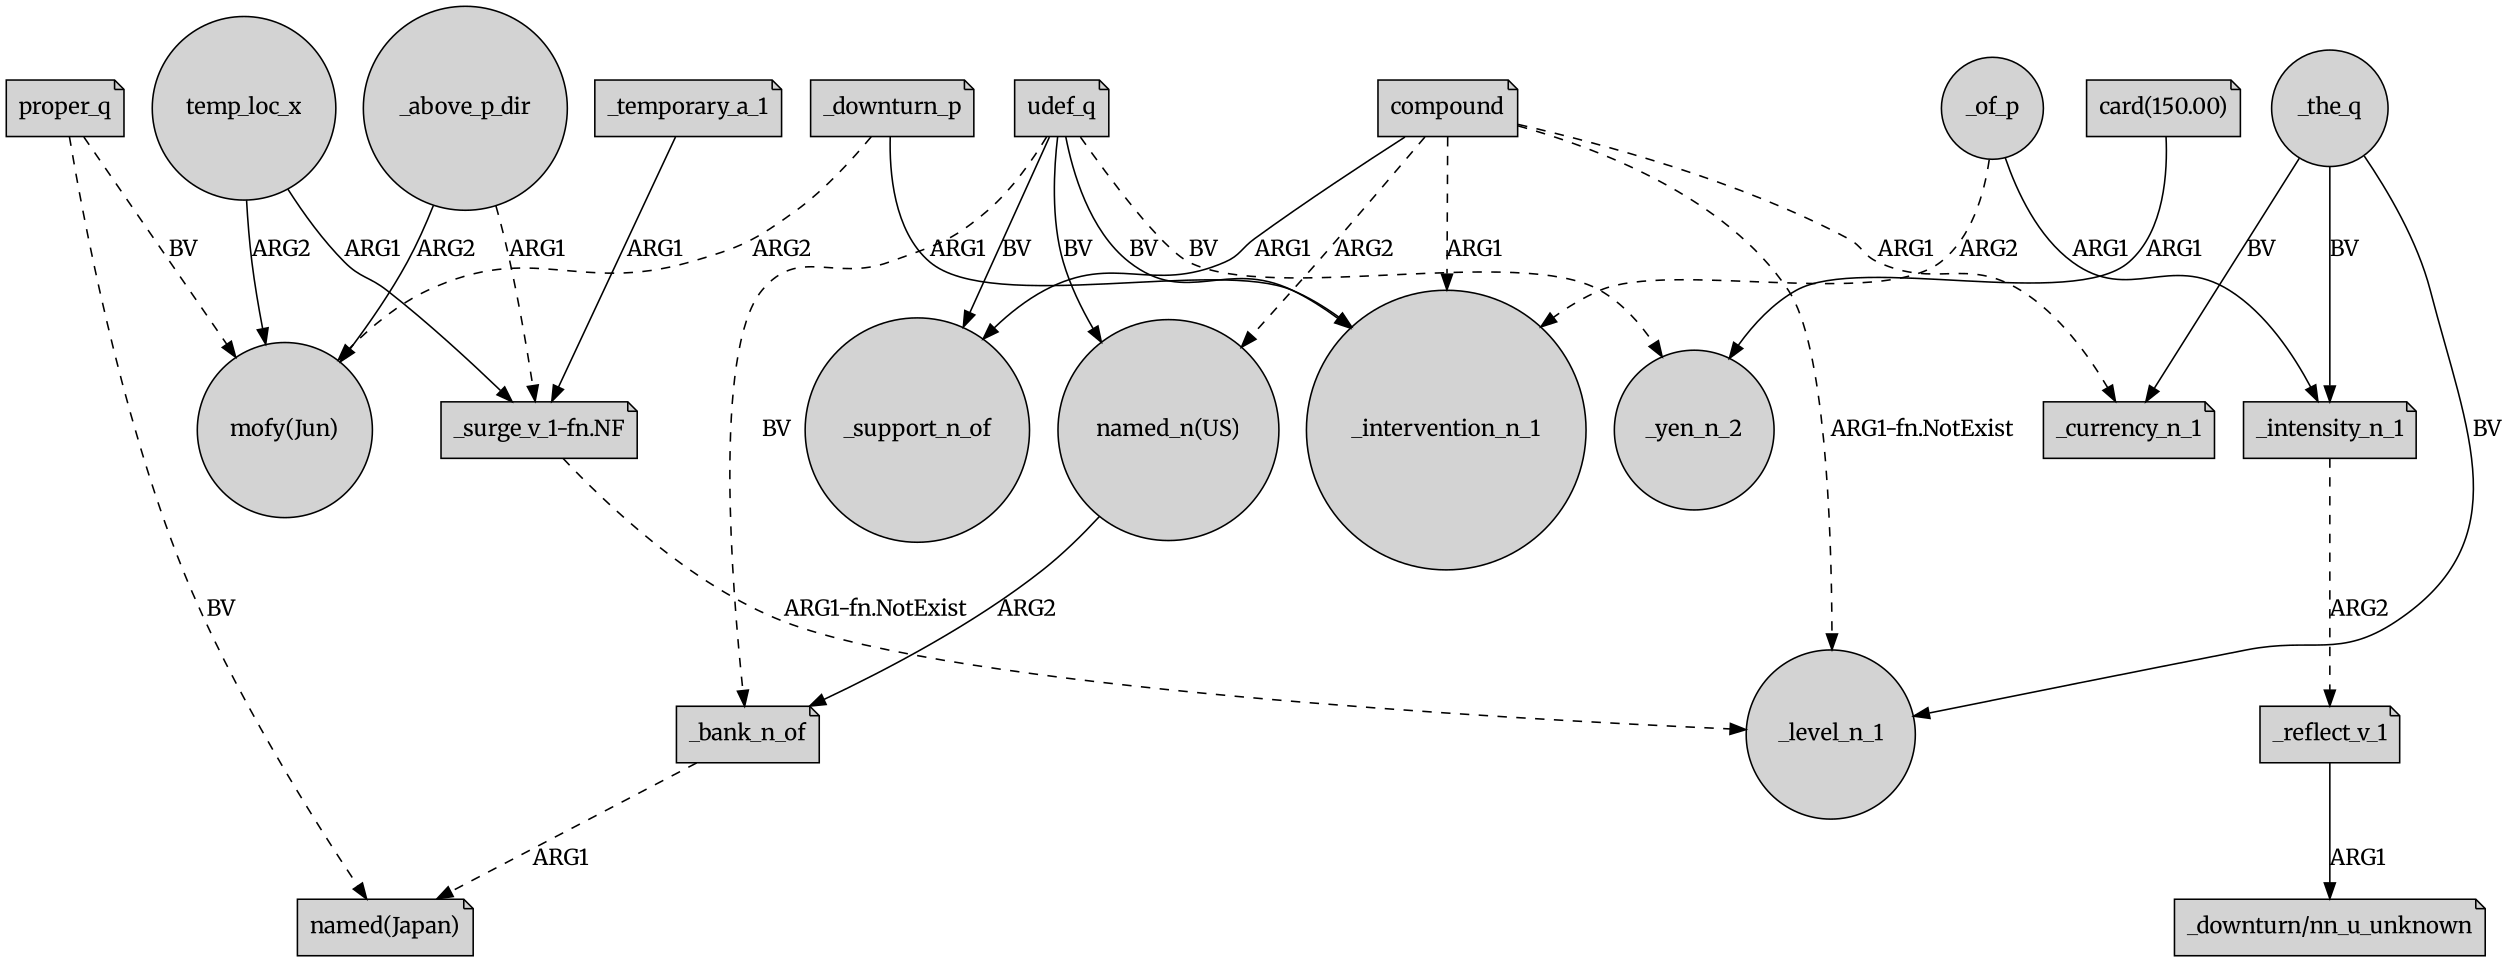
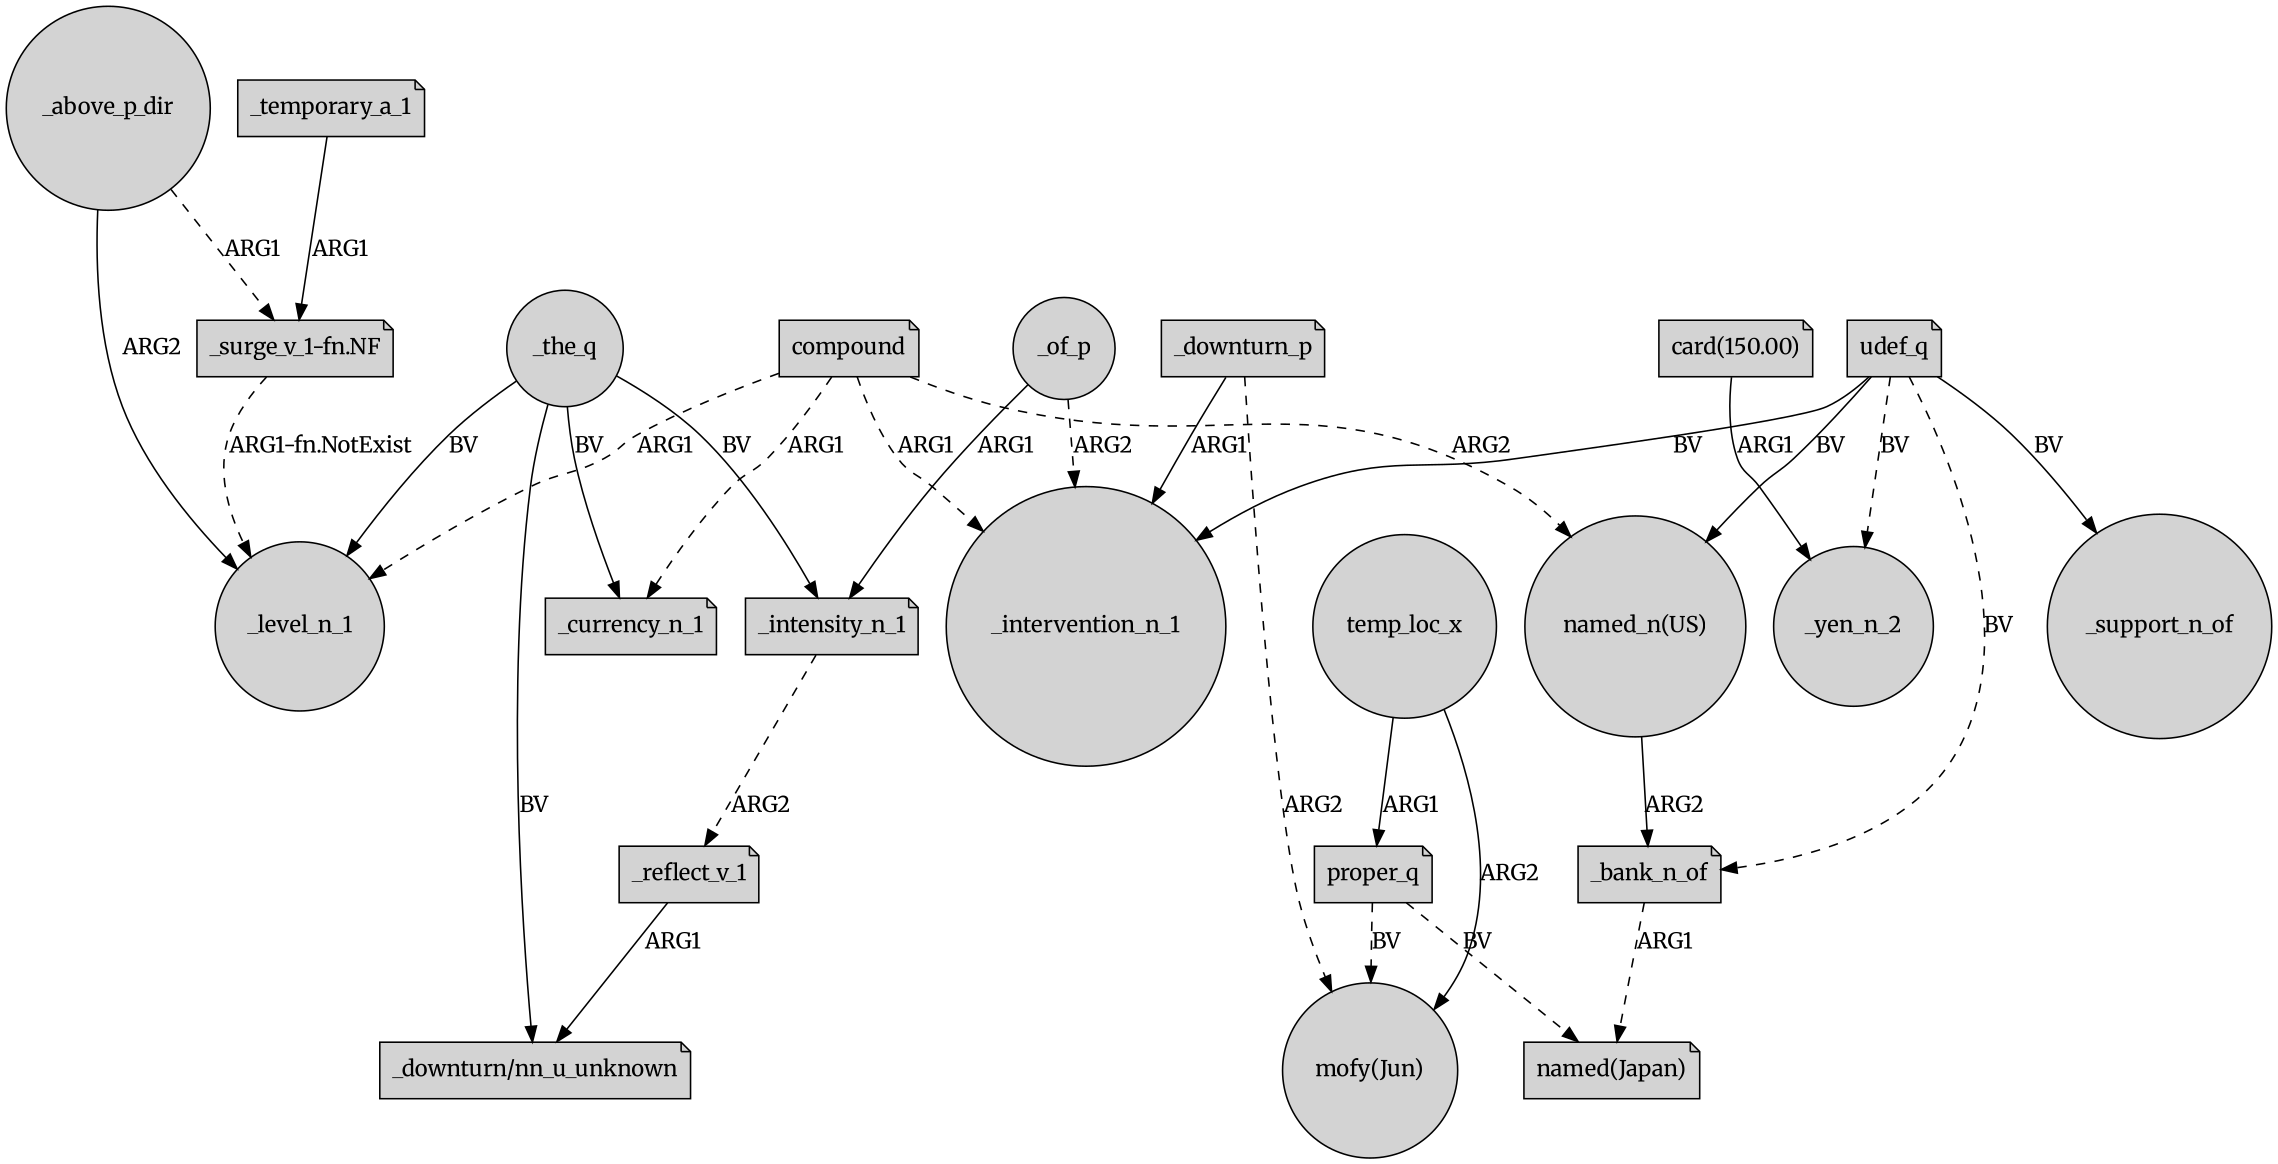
(1233, 258) -> none
(397, 280) -> (120, 399)
(378, 284) -> (1386, 774)
(1923, 430) -> (665, 447)
none -> (518, 714)
